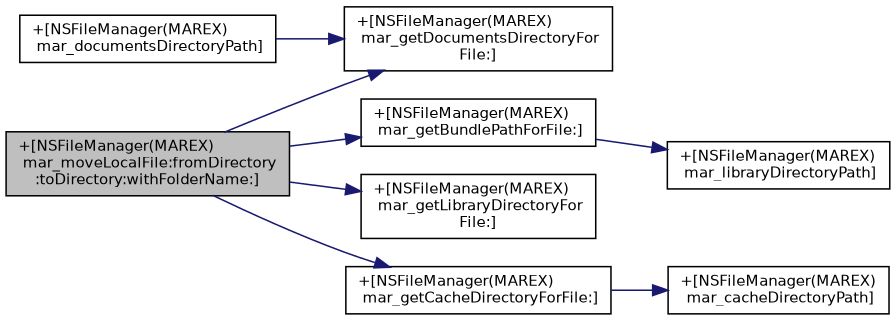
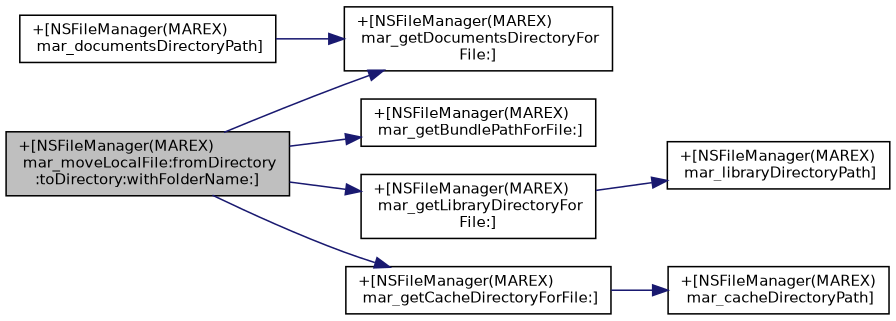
(624, 143) -> (624, 187)
